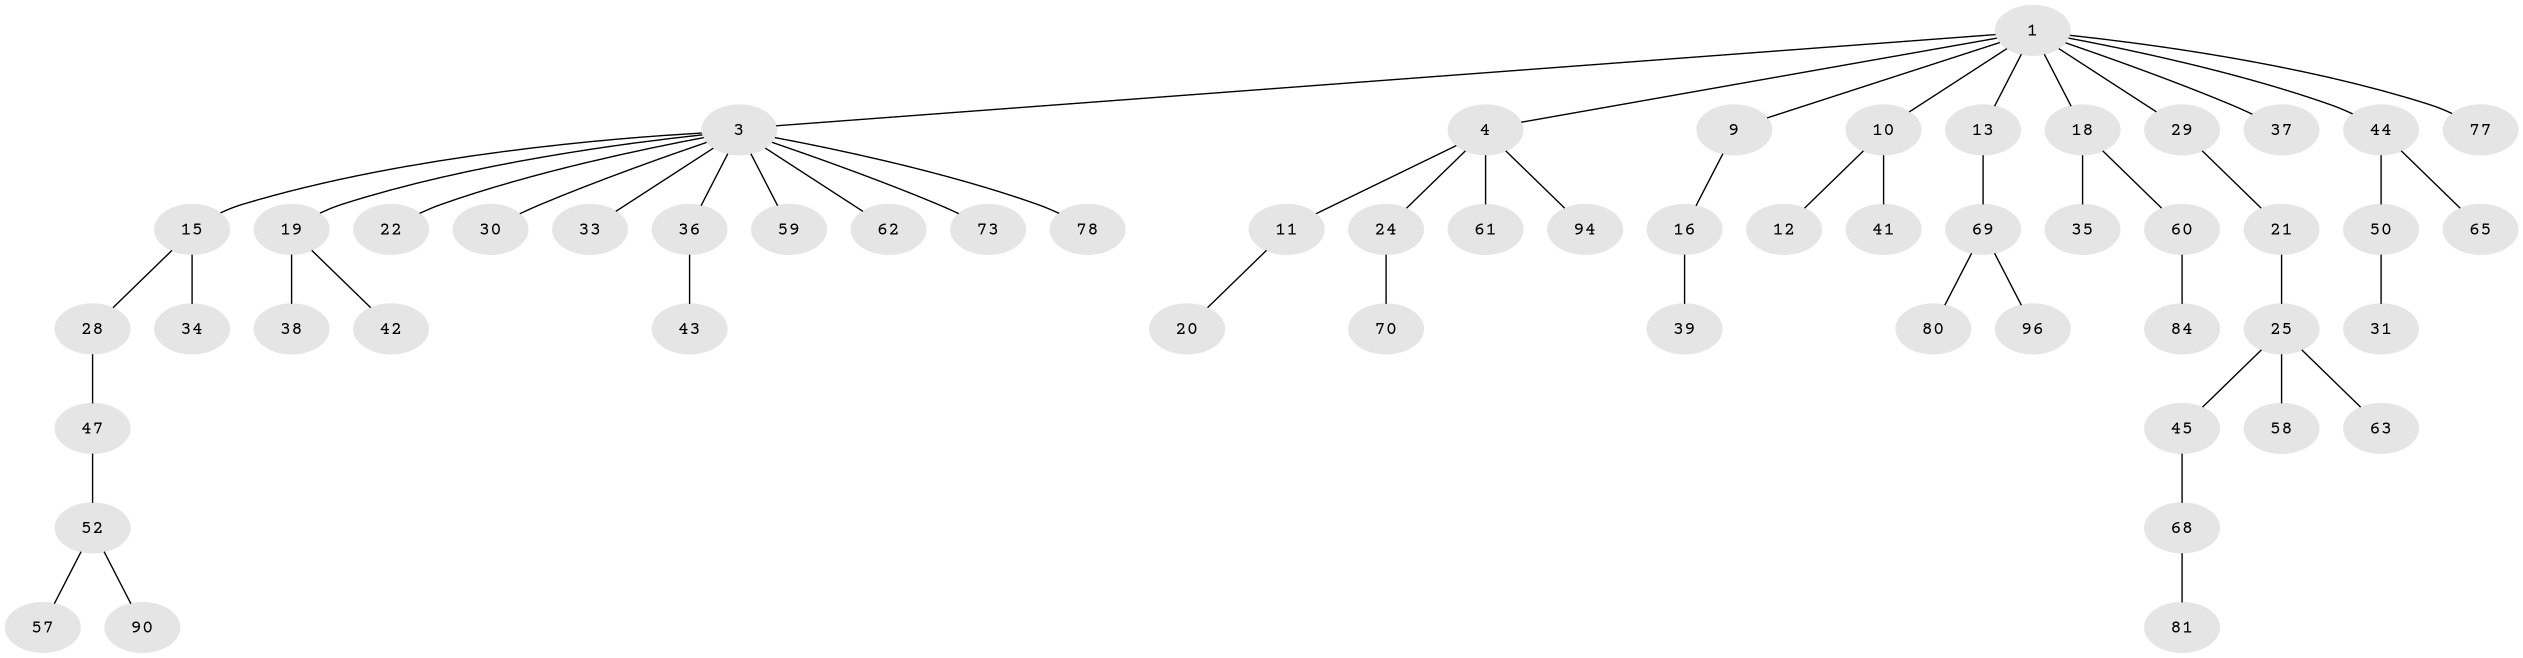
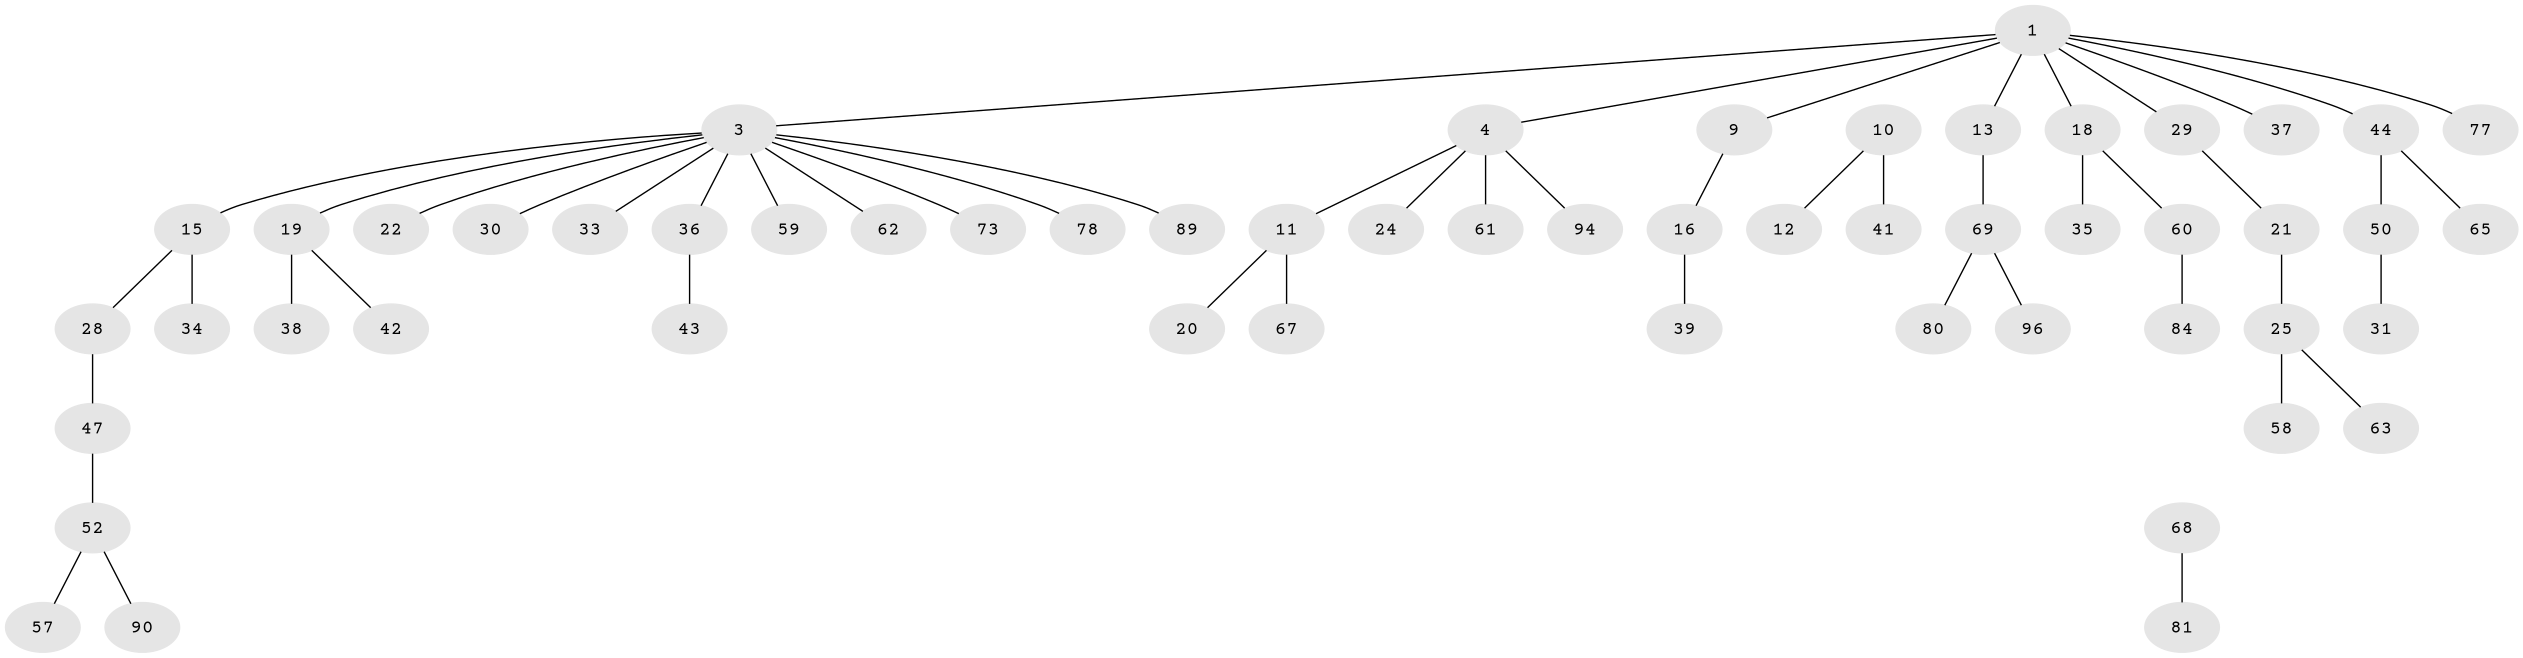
(1958, 80) -> none
none -> (1187, 229)
none -> (1287, 329)
(1386, 329) -> none
(2182, 428) -> none
